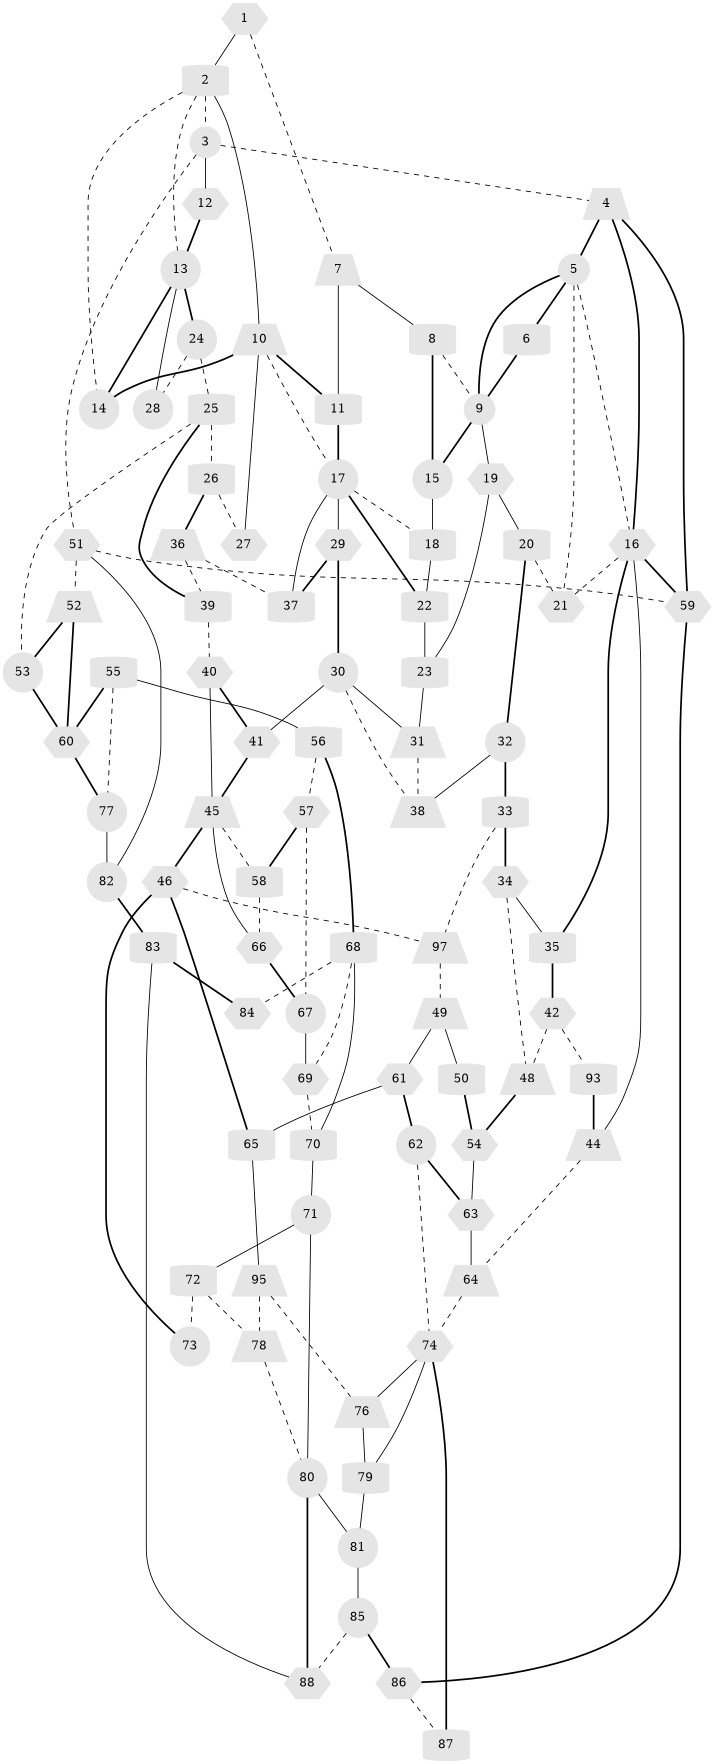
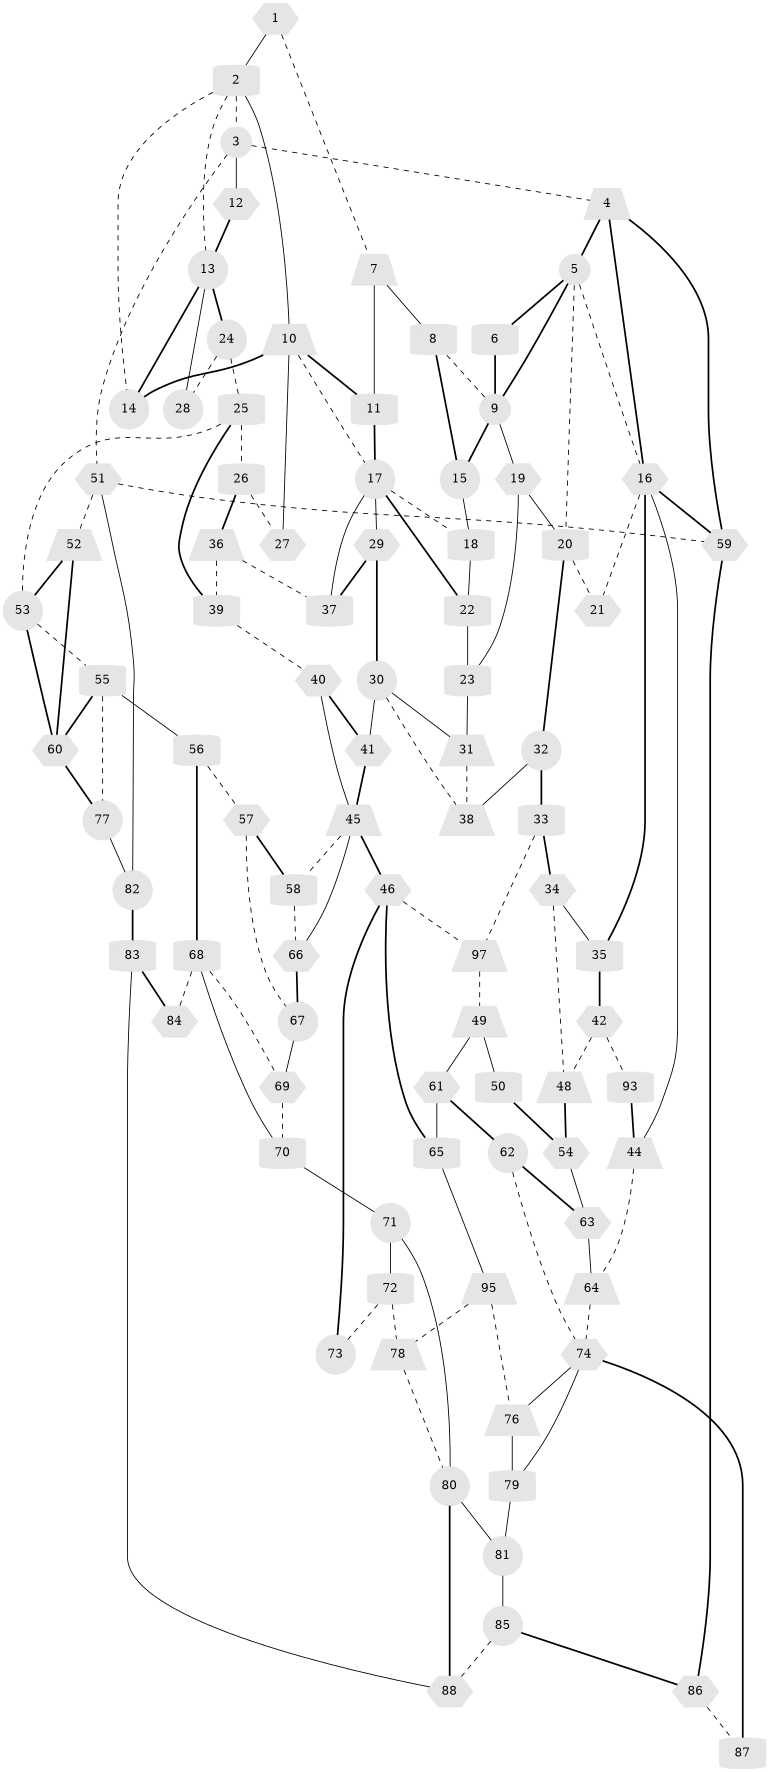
(574, 439) -> (570, 407)
none -> (59, 643)
